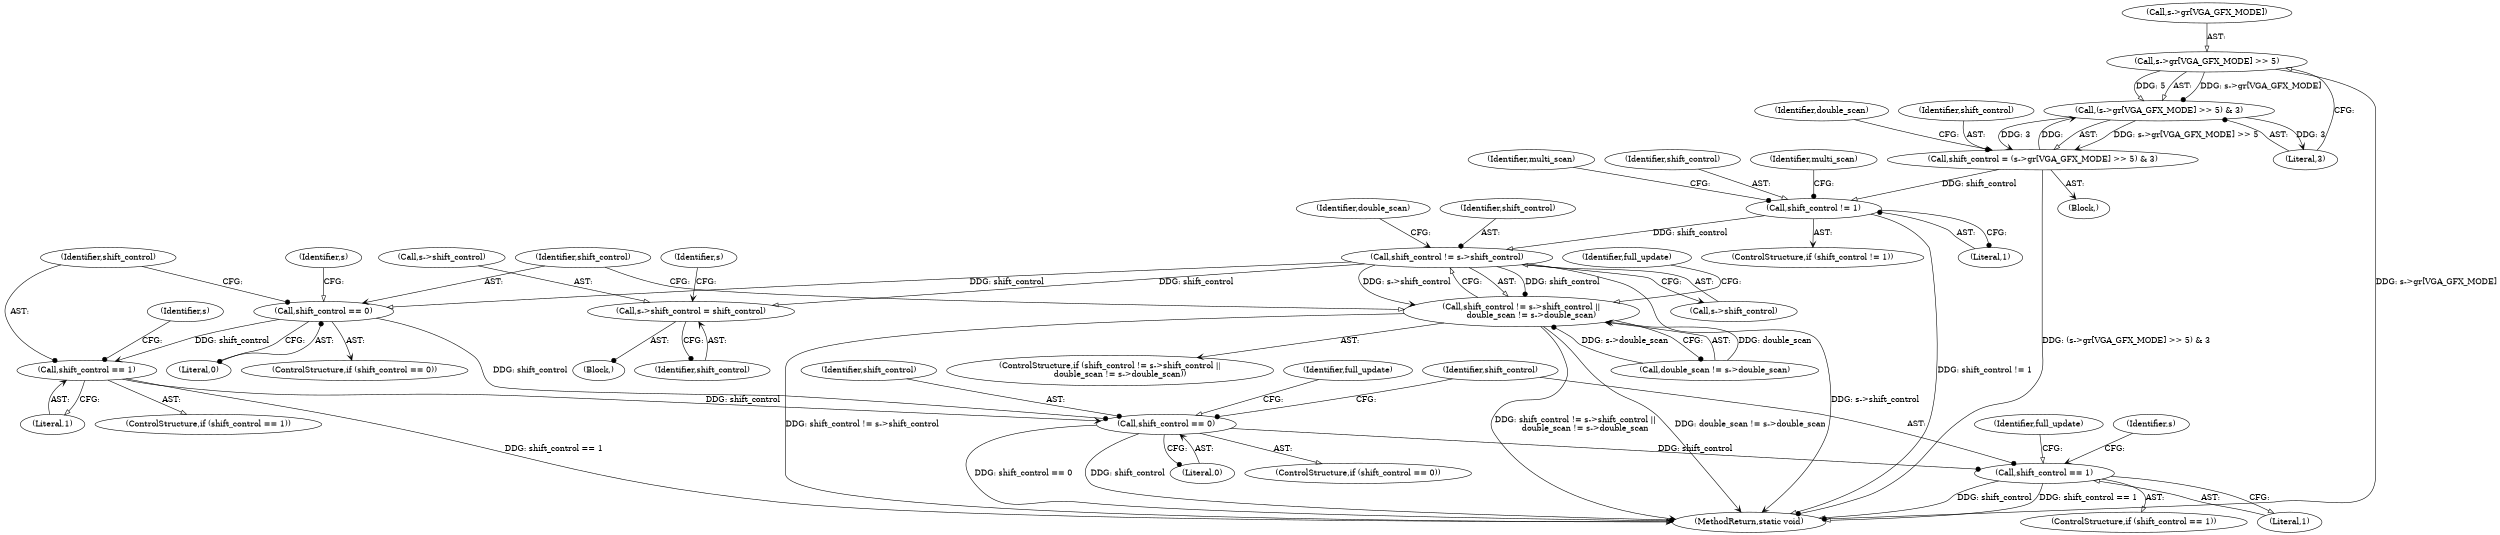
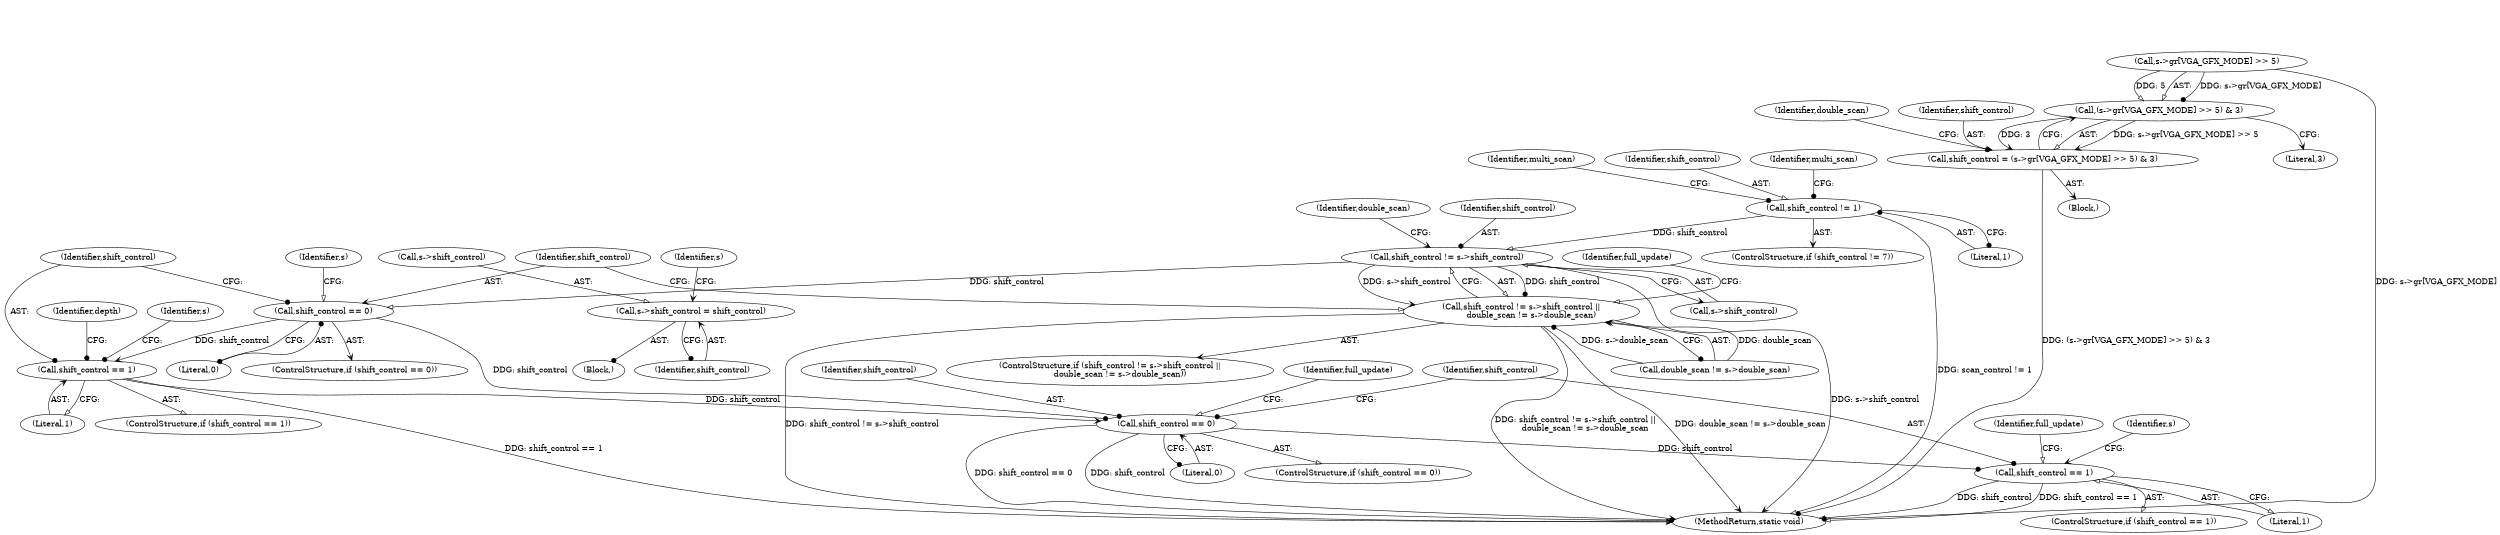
(2207, 13) -> none
(2333, 99) -> none
(2260, 132) -> none
(2054, 135) -> (2054, 135)
(2311, 135) -> (2311, 135)
(1928, 184) -> none
(1813, 258) -> (1813, 258)
(1071, 284) -> none
none -> (87, 312)
(1985, 370) -> (1985, 370)
